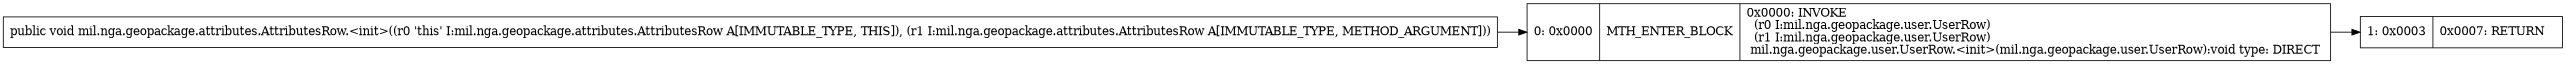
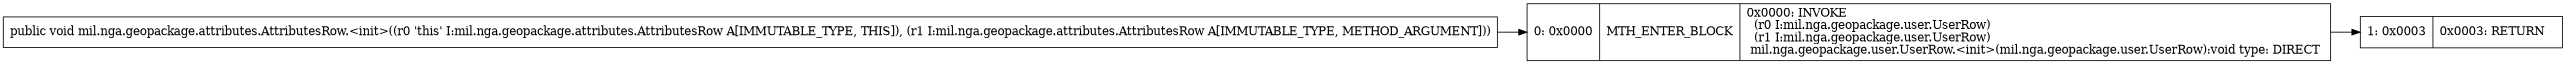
(2498, 32) -> (2498, 32)
